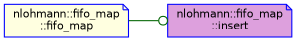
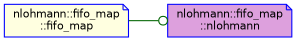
(230, 21) -> (230, 21)
